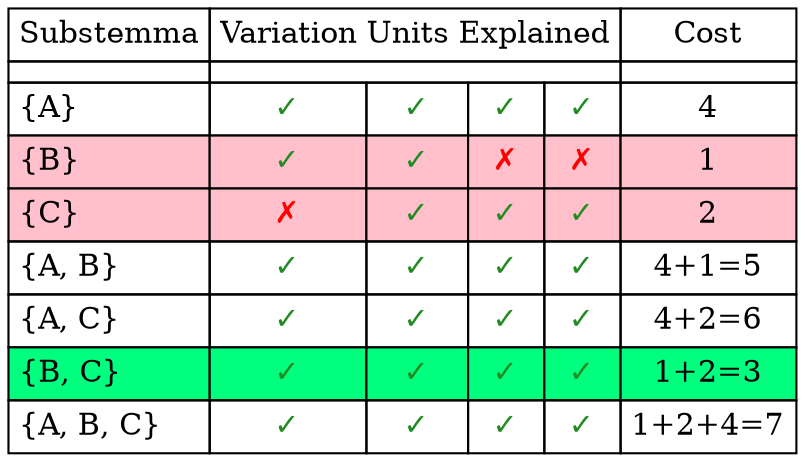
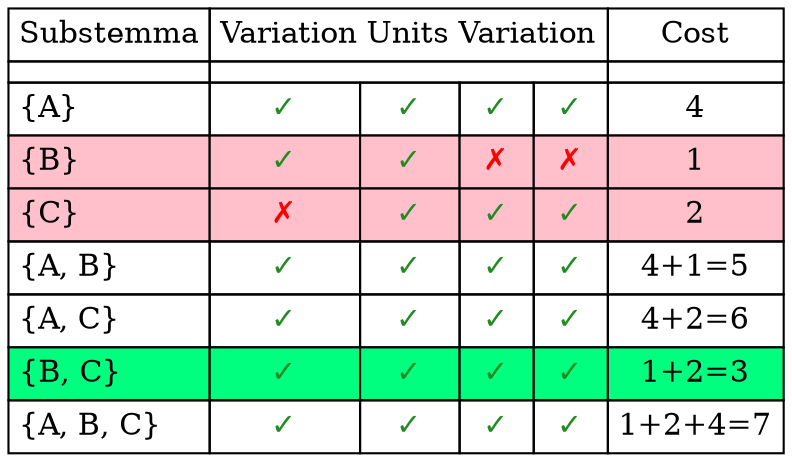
(415, 34) -> (409, 34)
